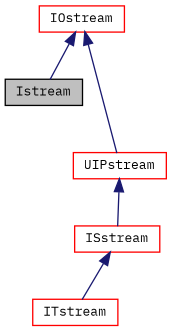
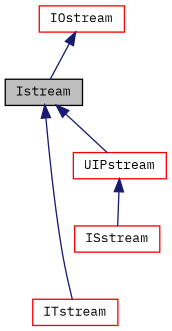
(103, 99) -> (87, 134)
(93, 282) -> (56, 209)
